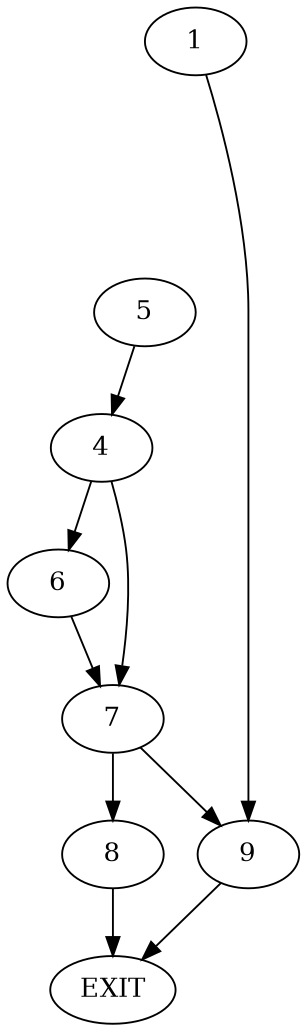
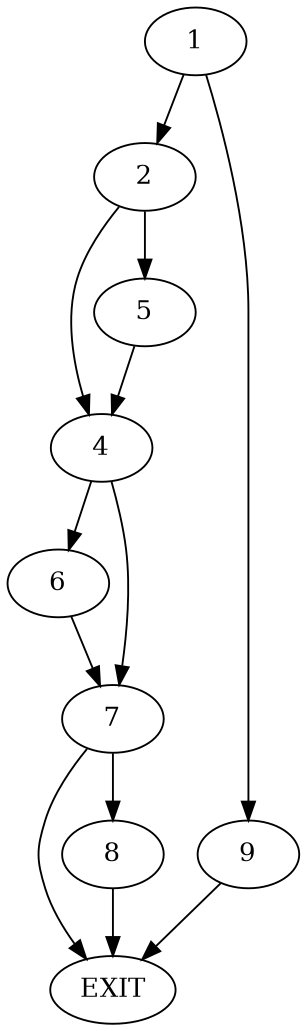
none -> (145, 177)
(174, 780) -> (39, 844)
